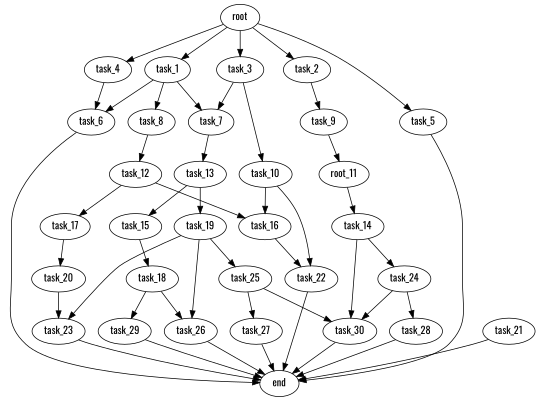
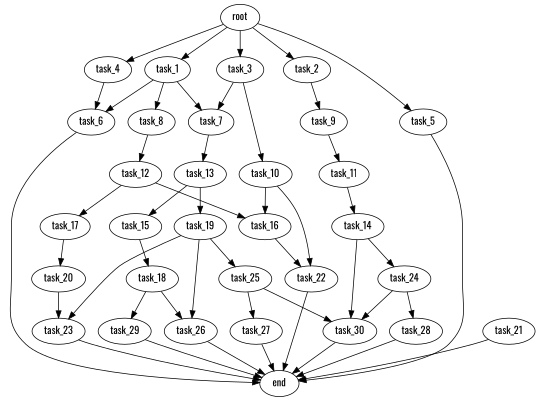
(344, 174) -> (344, 174)
